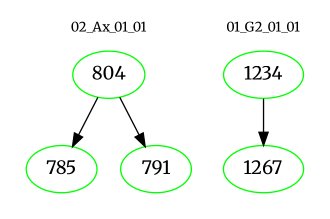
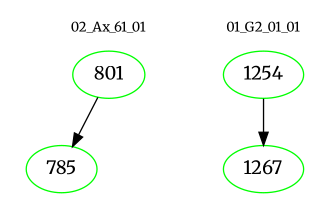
(109, 28) -> (109, 28)
(109, 75) -> (109, 75)
(264, 75) -> (264, 75)
(156, 169) -> none
